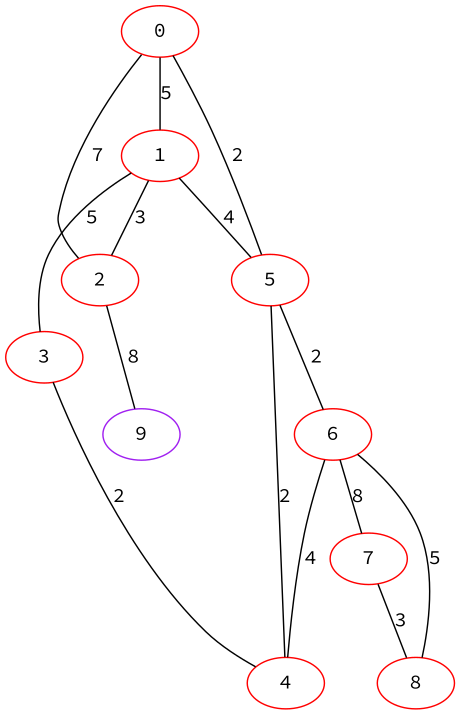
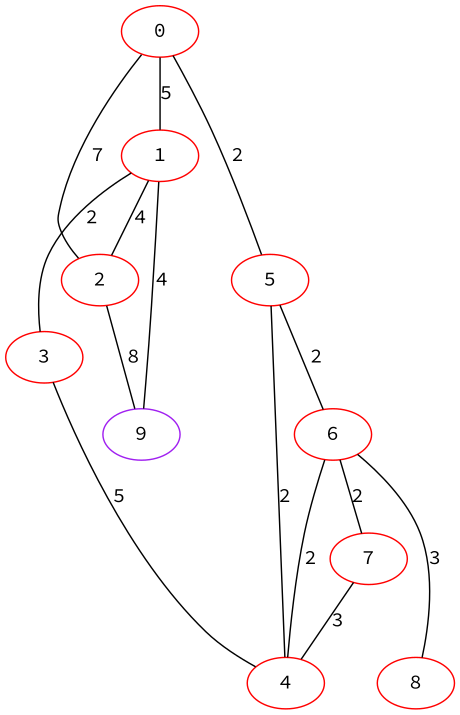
(92, 218) -> (92, 218)
(141, 218) -> (141, 218)
(215, 218) -> (152, 295)
(119, 497) -> (119, 497)
(358, 497) -> (358, 497)
(311, 559) -> (311, 559)
(435, 559) -> (435, 559)
(392, 621) -> (327, 621)
